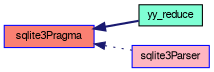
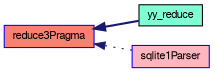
(49, 36) -> (49, 36)
(171, 57) -> (171, 57)
